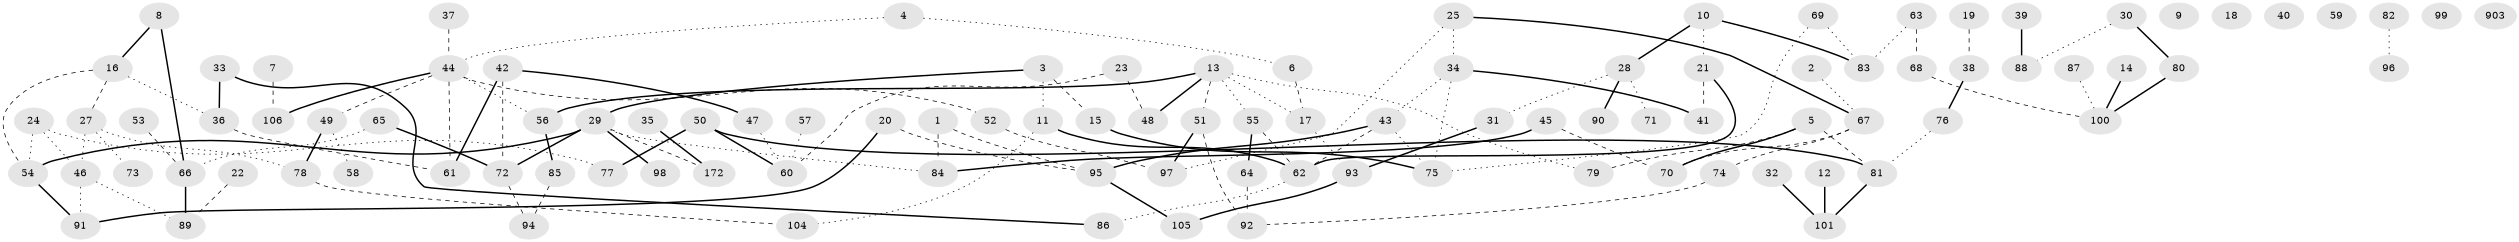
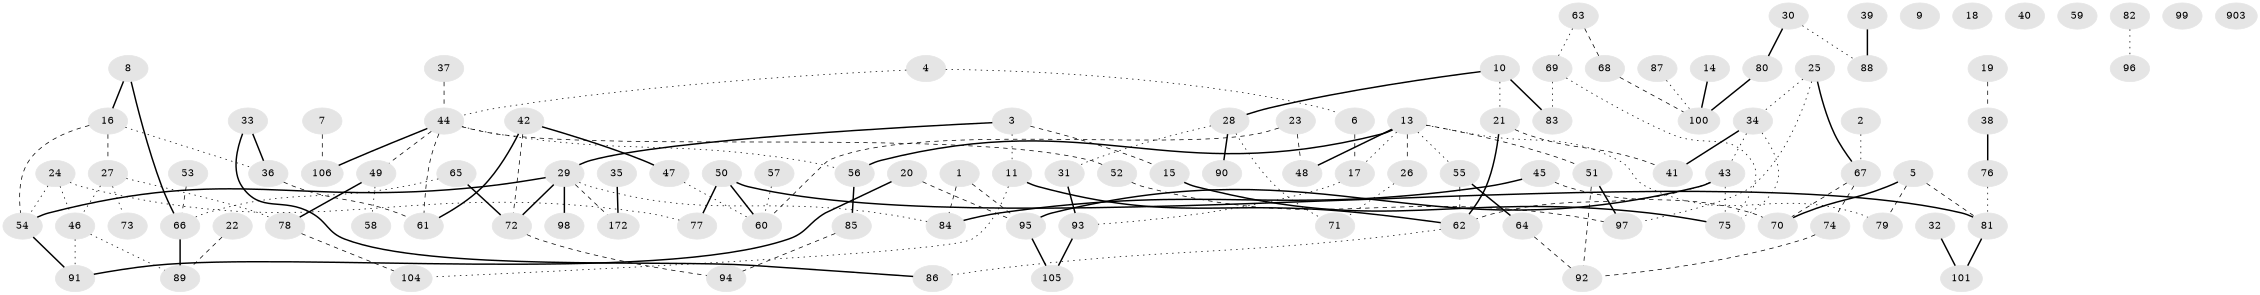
(1890, 42) -> (1566, 42)
none -> (1407, 174)
(1825, 174) -> none
